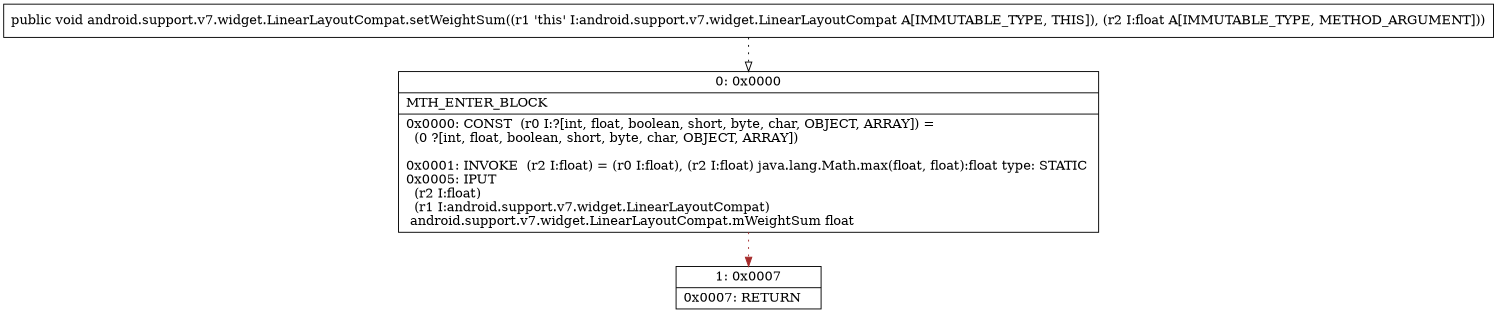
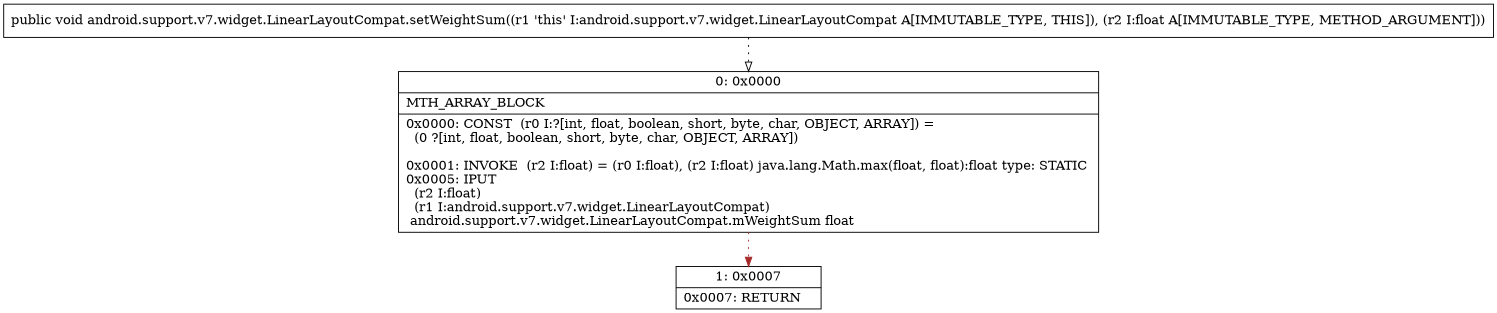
(477, 103) -> (476, 103)
